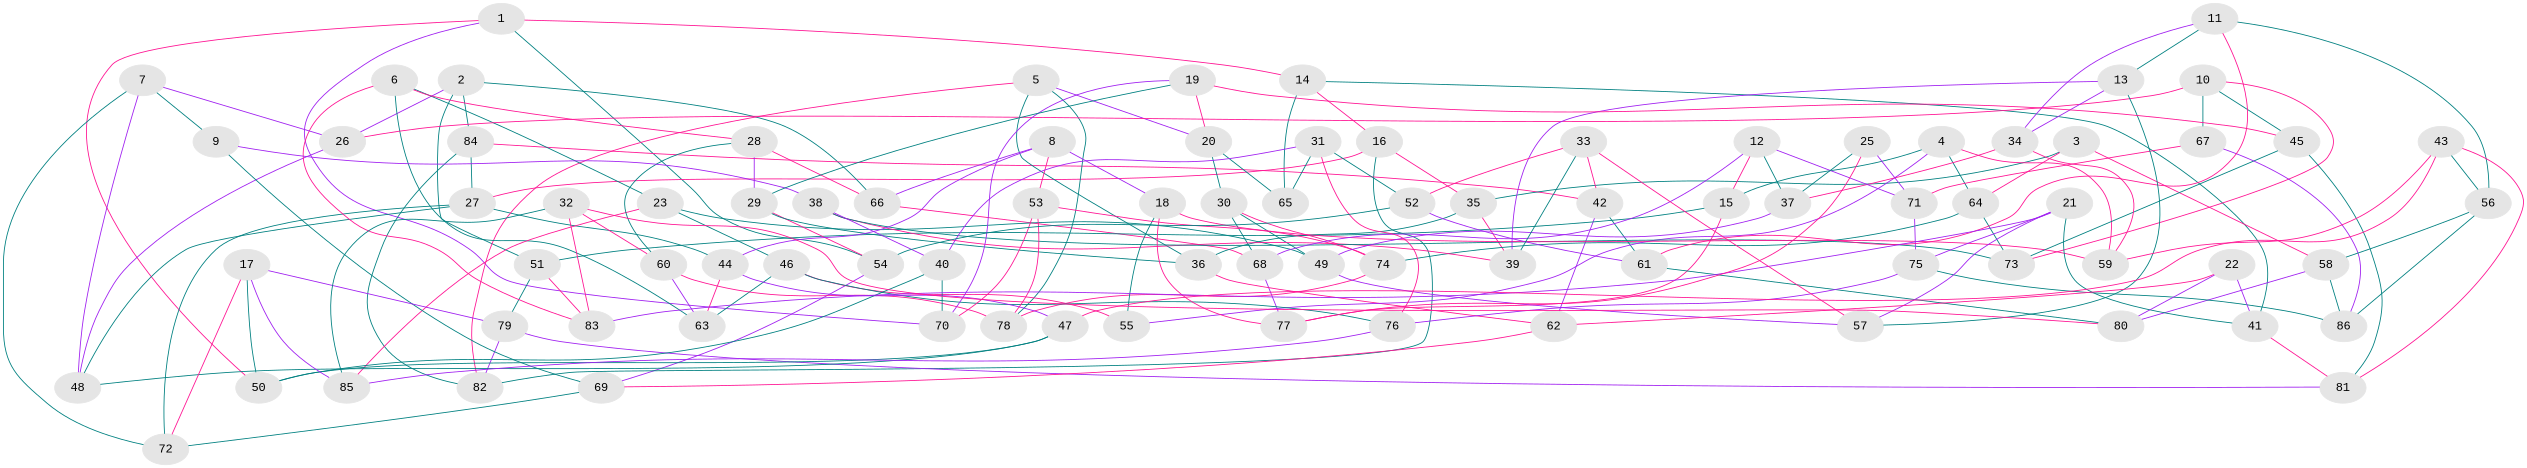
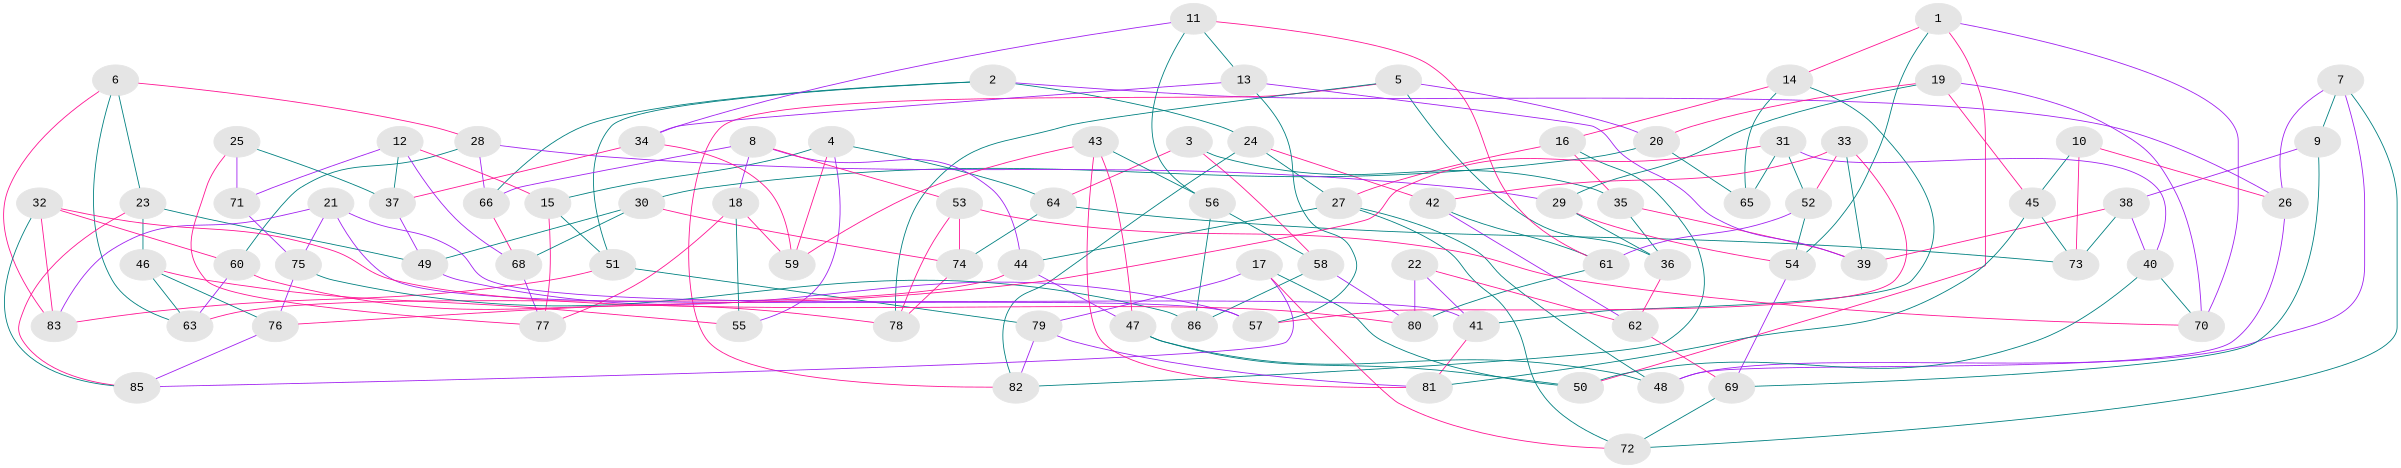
(471, 142) -> (1251, 142)
(2203, 142) -> none
(814, 171) -> (481, 167)
(2120, 302) -> (894, 301)
